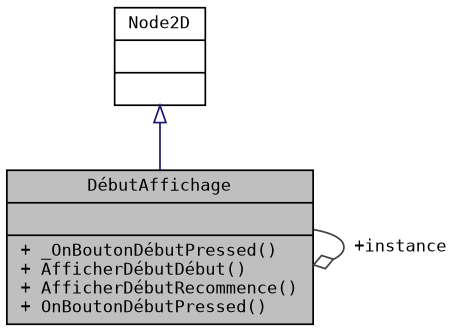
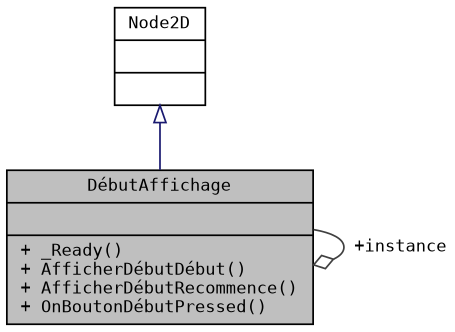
(150, 251) -> (73, 251)
